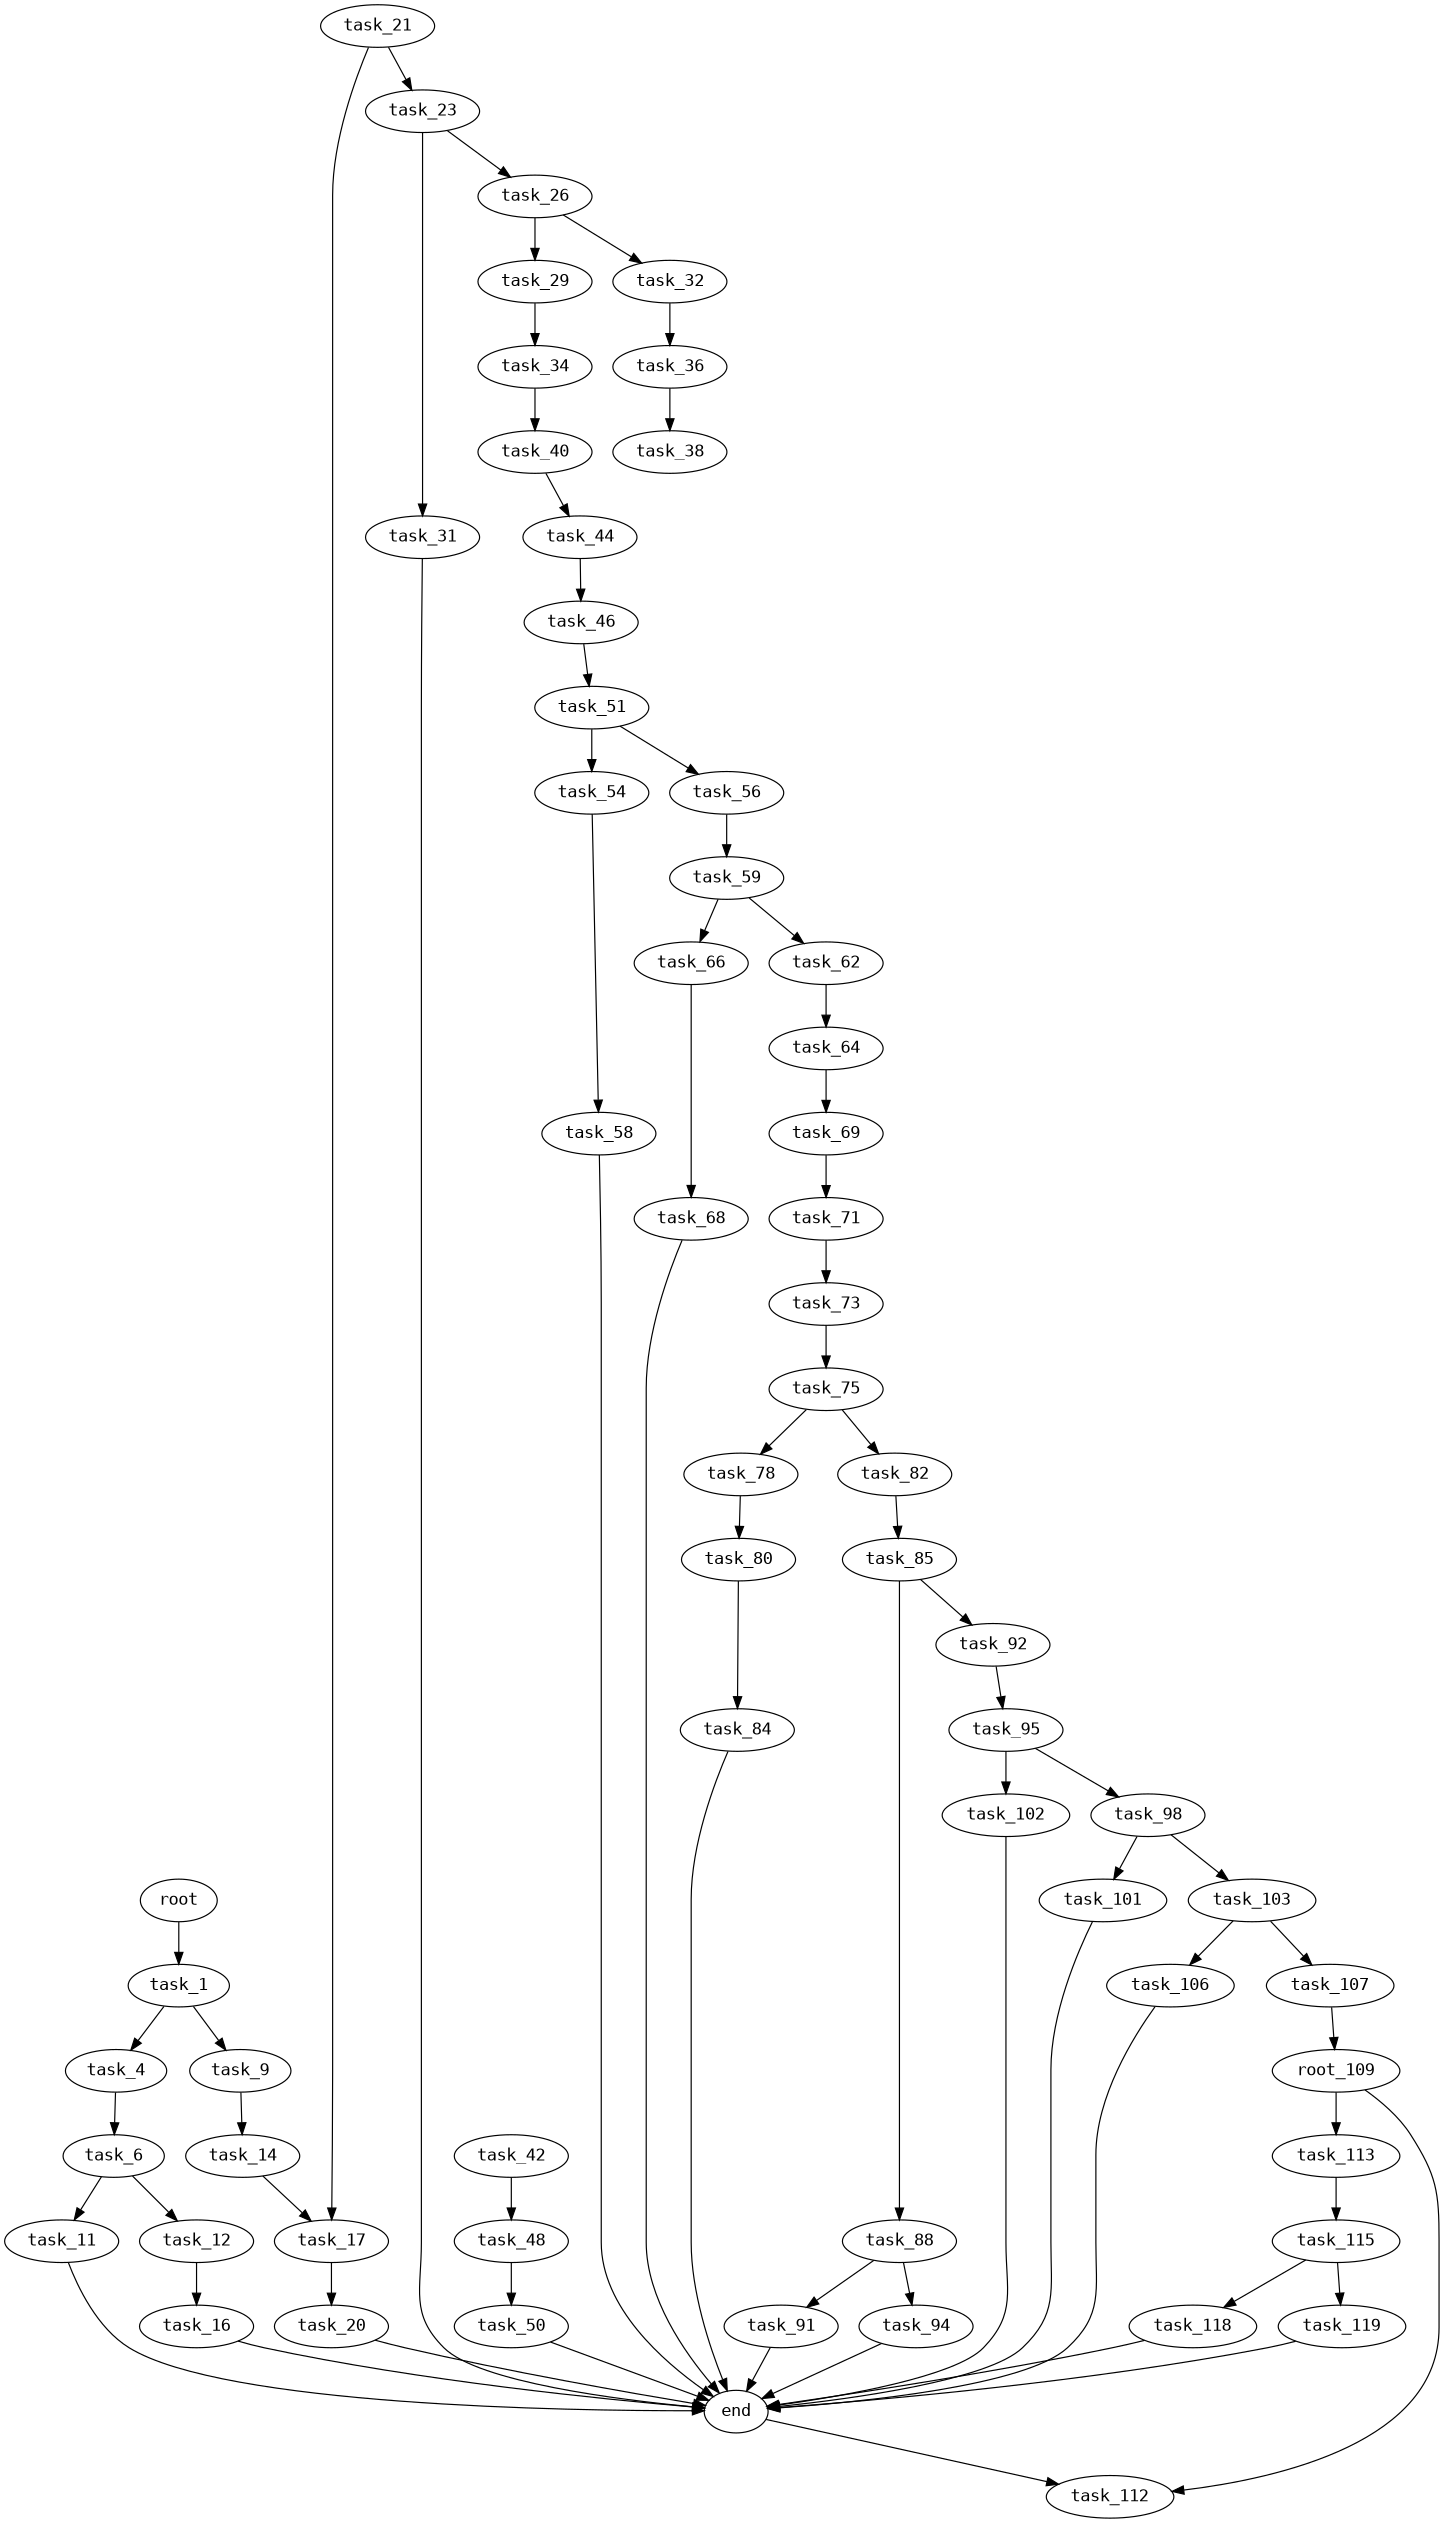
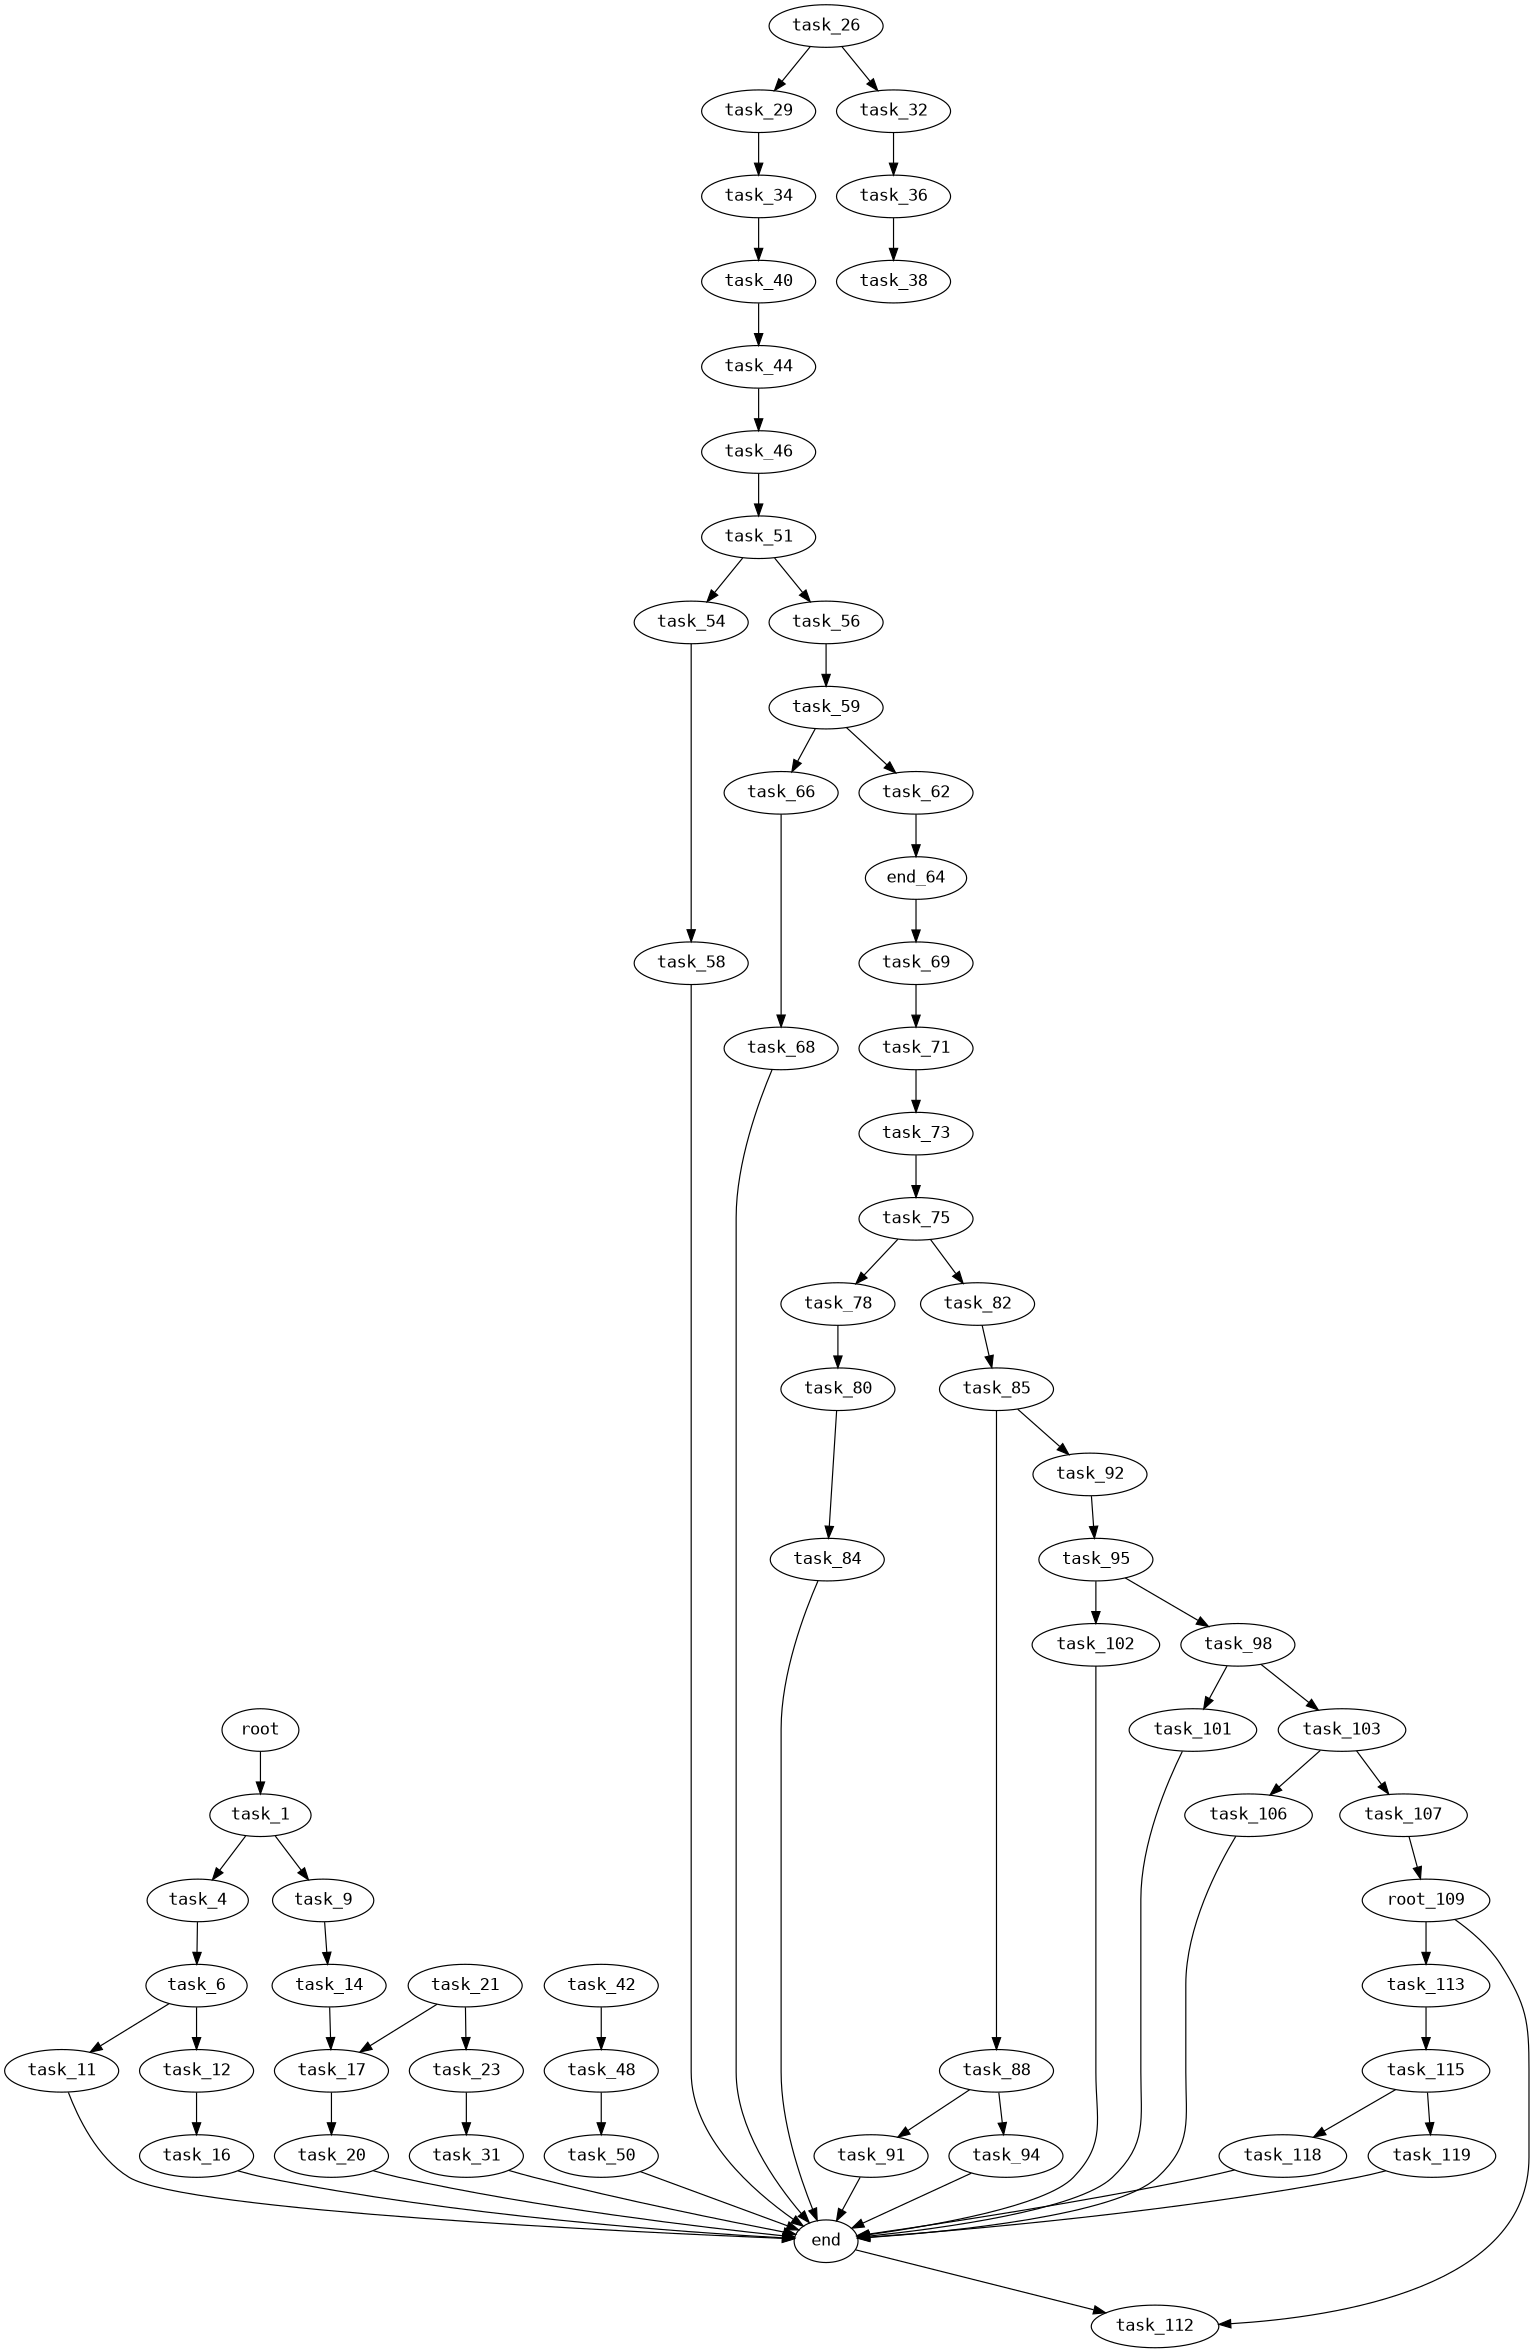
(474, 150) -> none
(826, 1048) -> (916, 878)
